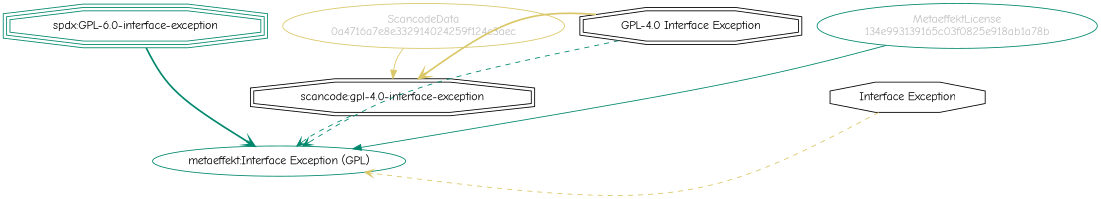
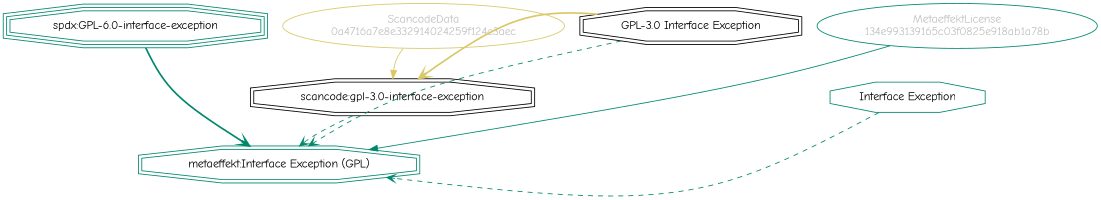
(691, 26) -> (691, 26)
(393, 97) -> (393, 97)
(908, 97) -> (908, 97)
(279, 161) -> (279, 164)
(633, 195) -> (645, 194)
